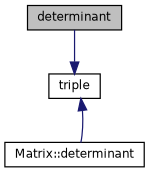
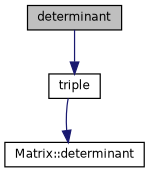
(83, 127) -> (66, 114)
